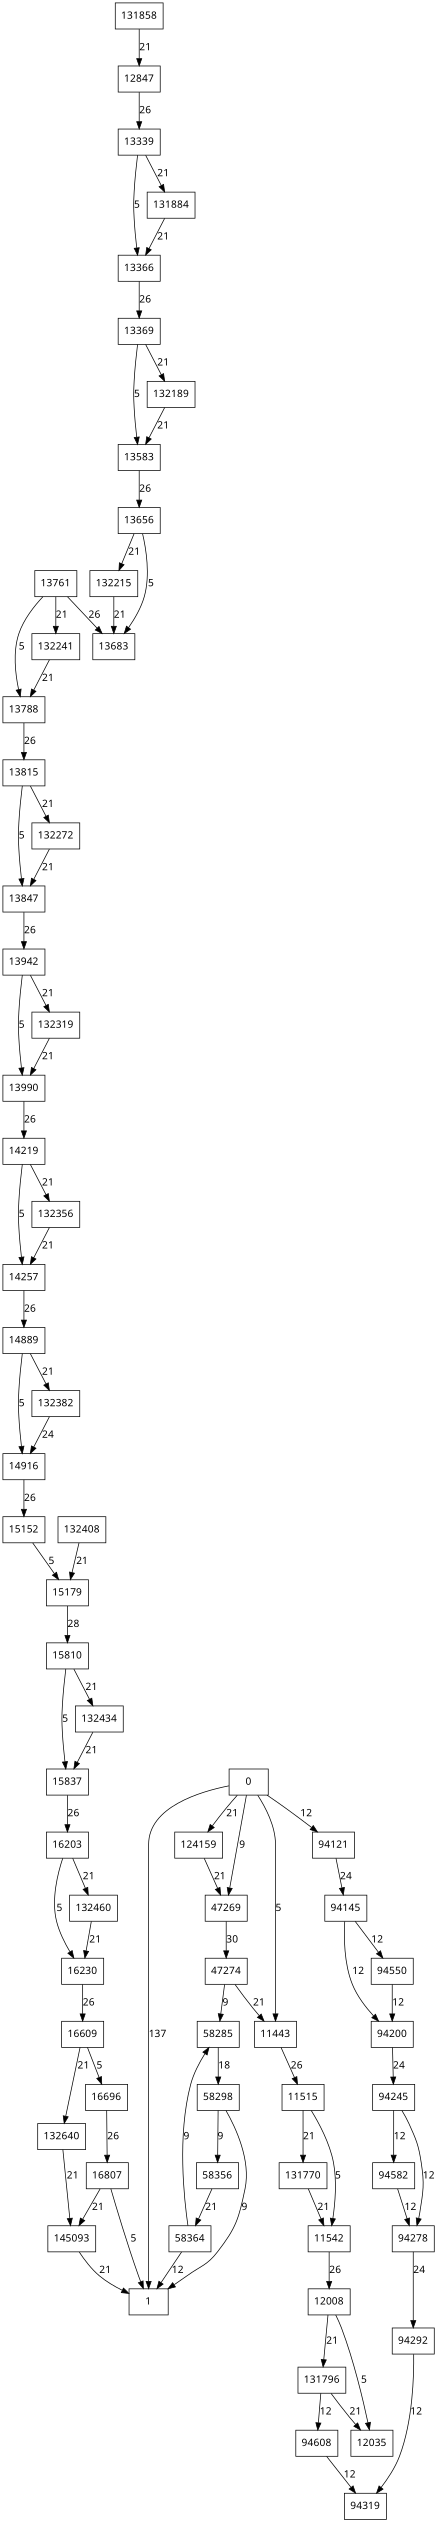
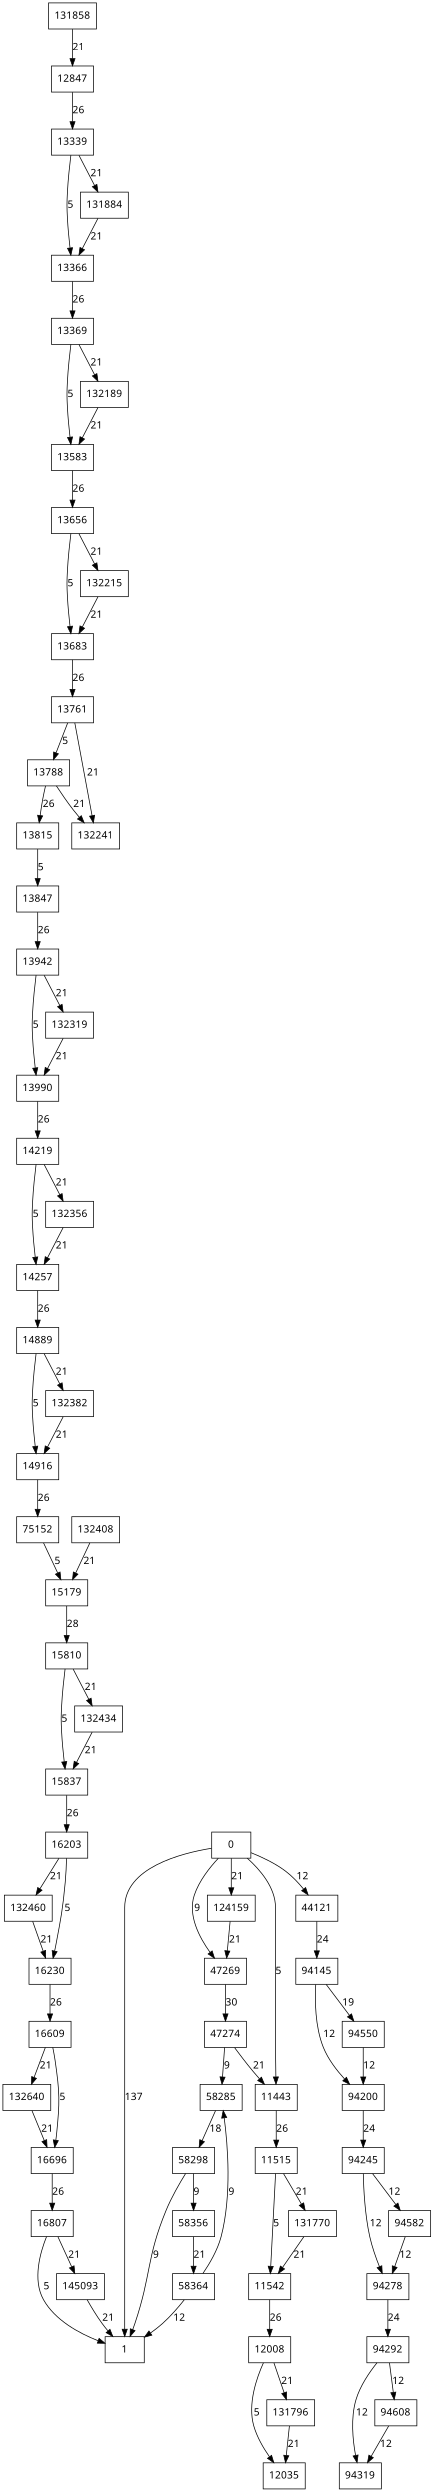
(82, 613) -> (73, 675)
(42, 675) -> (67, 802)
(56, 836) -> none
(48, 1435) -> (62, 1435)
(24, 1530) -> (38, 1530)
(334, 1845) -> (317, 1908)
(377, 1940) -> (348, 2003)
(66, 2184) -> (38, 2126)
(320, 2408) -> (391, 2378)
